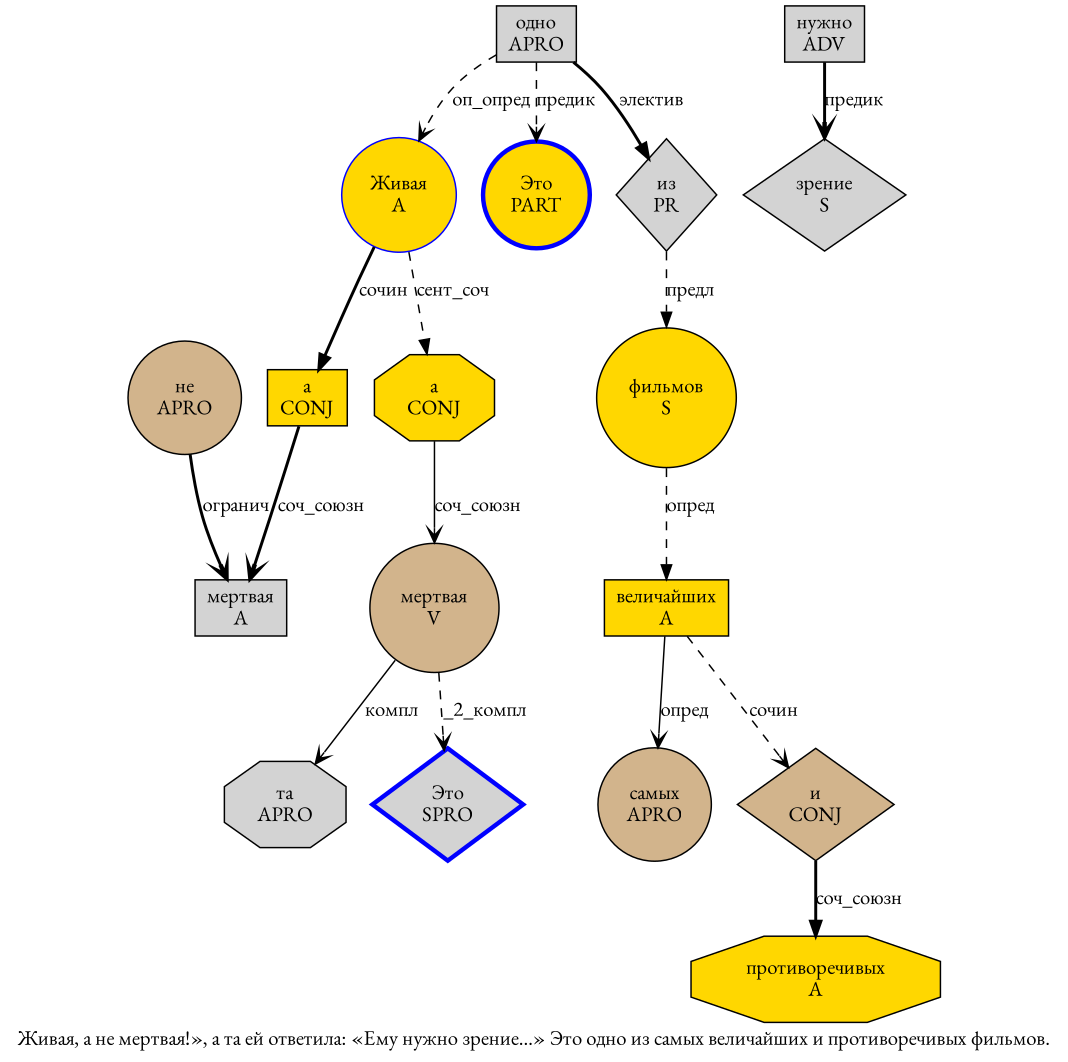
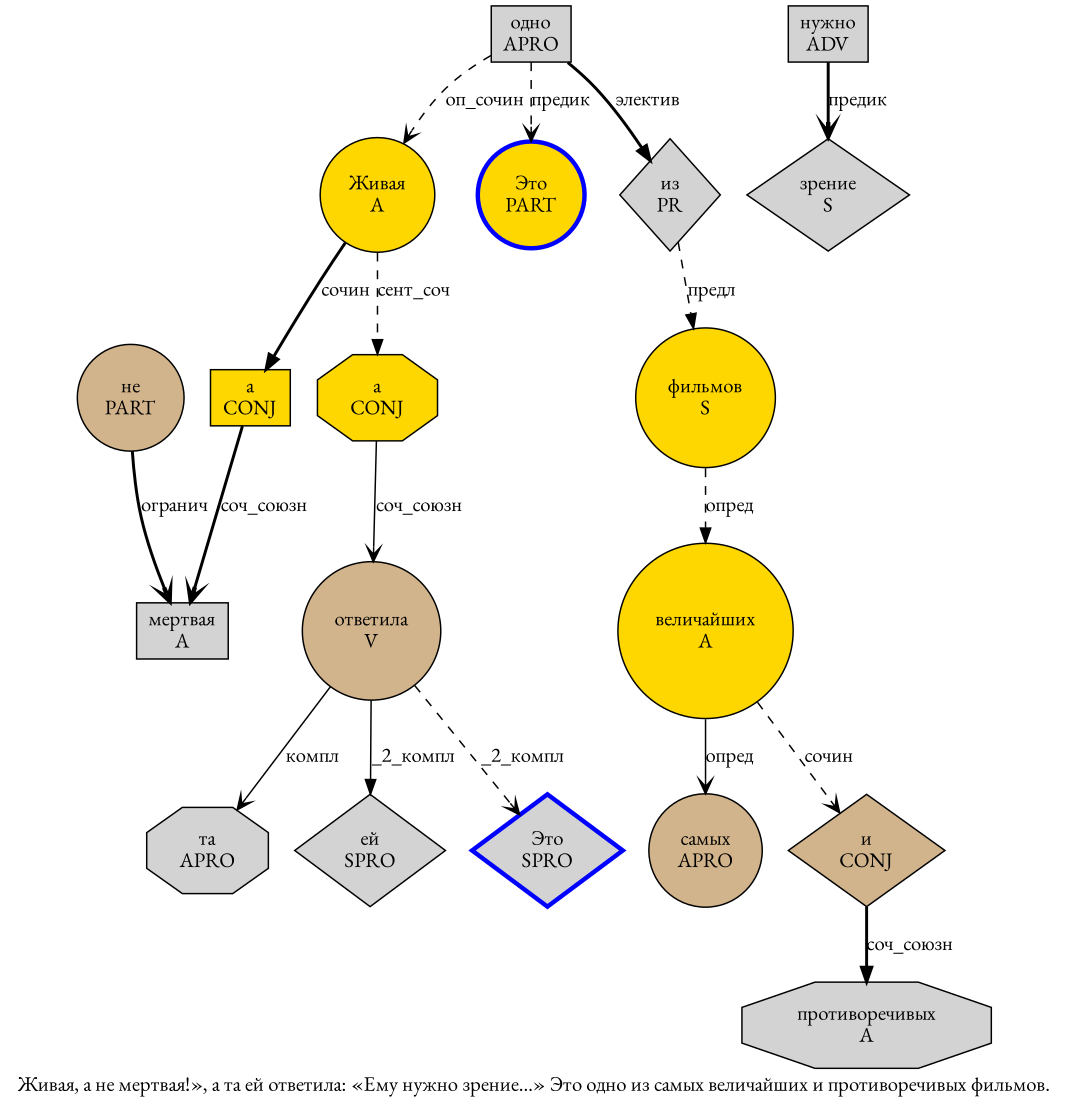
(491, 100) -> (485, 100)
(399, 195) -> (377, 195)
(185, 398) -> (131, 398)
(434, 608) -> (372, 631)
(666, 608) -> (706, 631)
none -> (370, 850)
(816, 979) -> (867, 1025)
